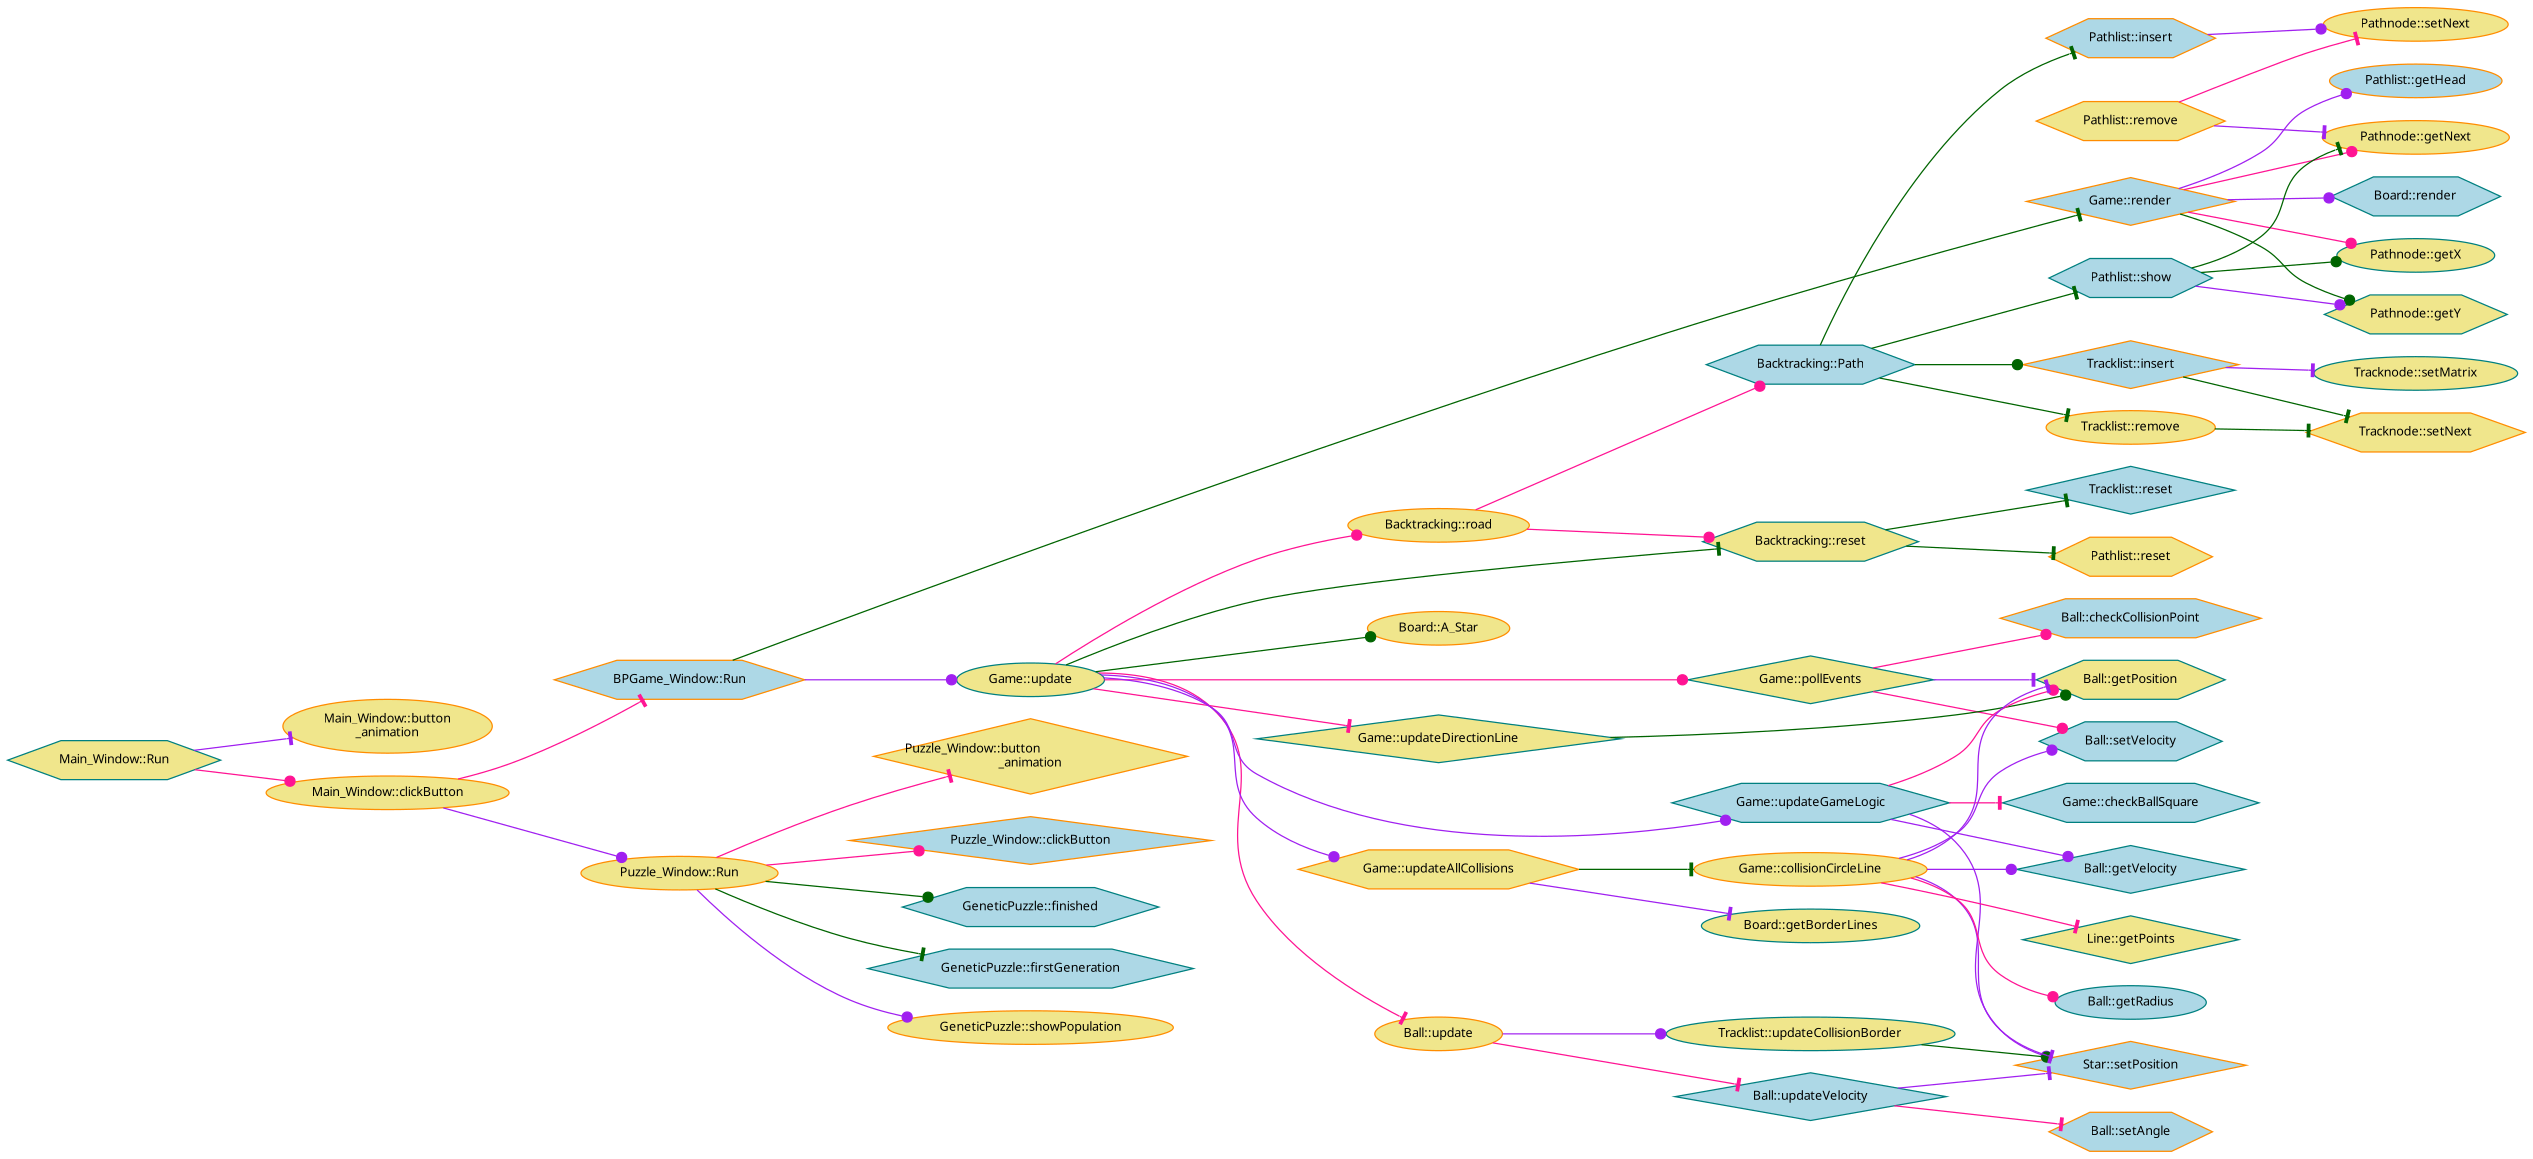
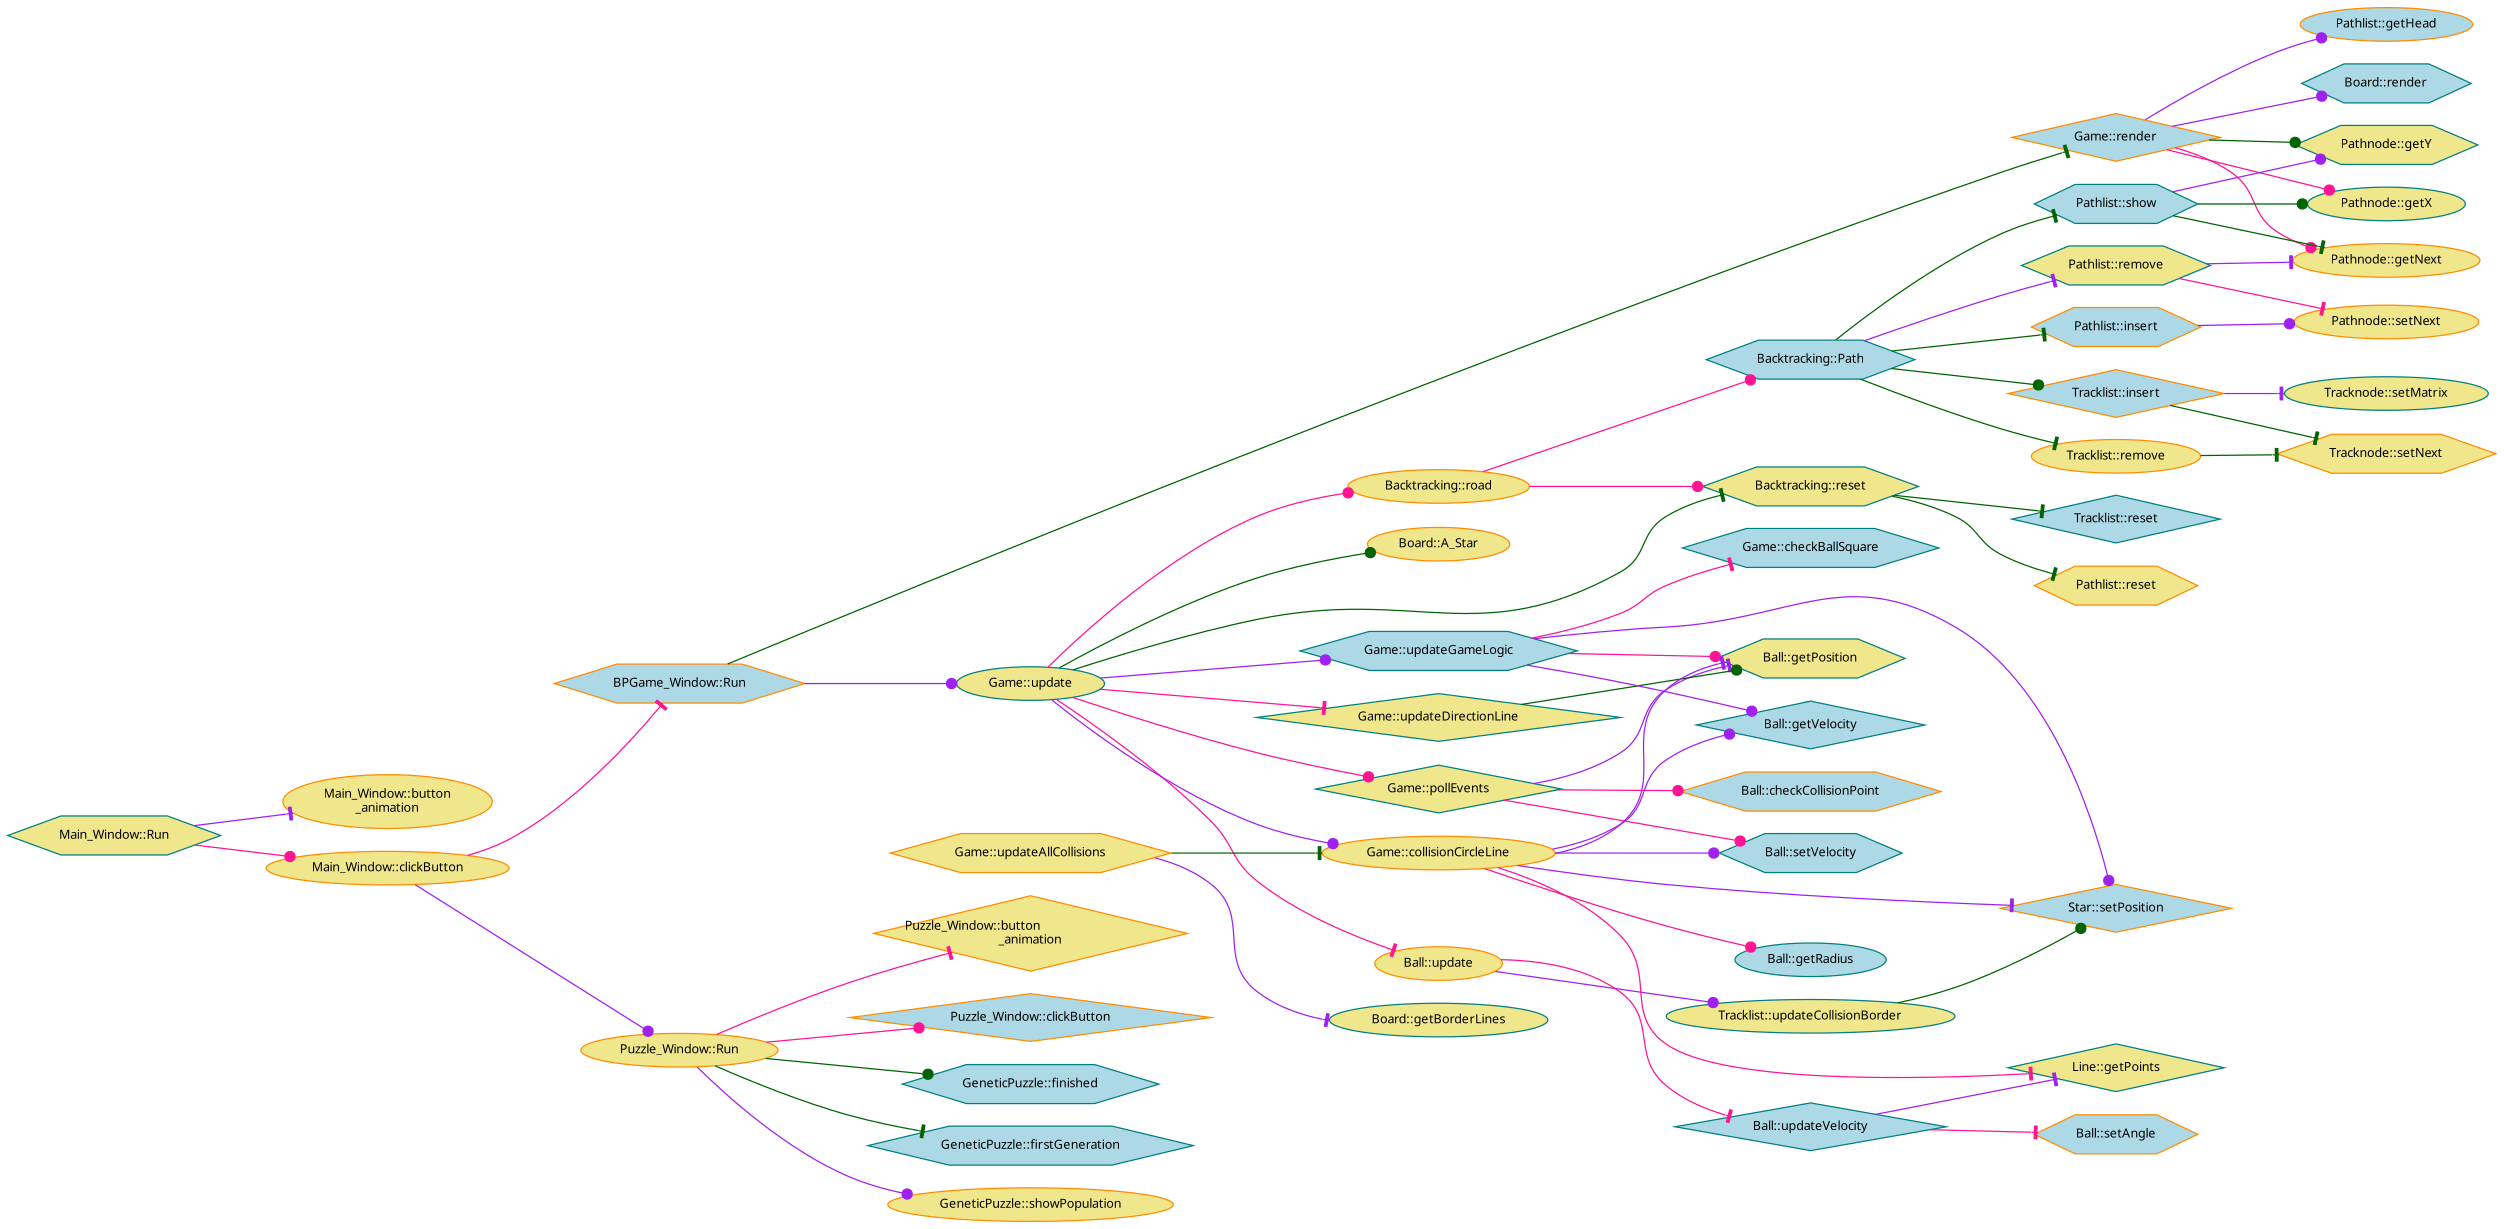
(2131, 121) -> (2116, 265)
none -> (1957, 309)
(1247, 807) -> (1202, 800)
(1972, 1081) -> (1964, 1097)
